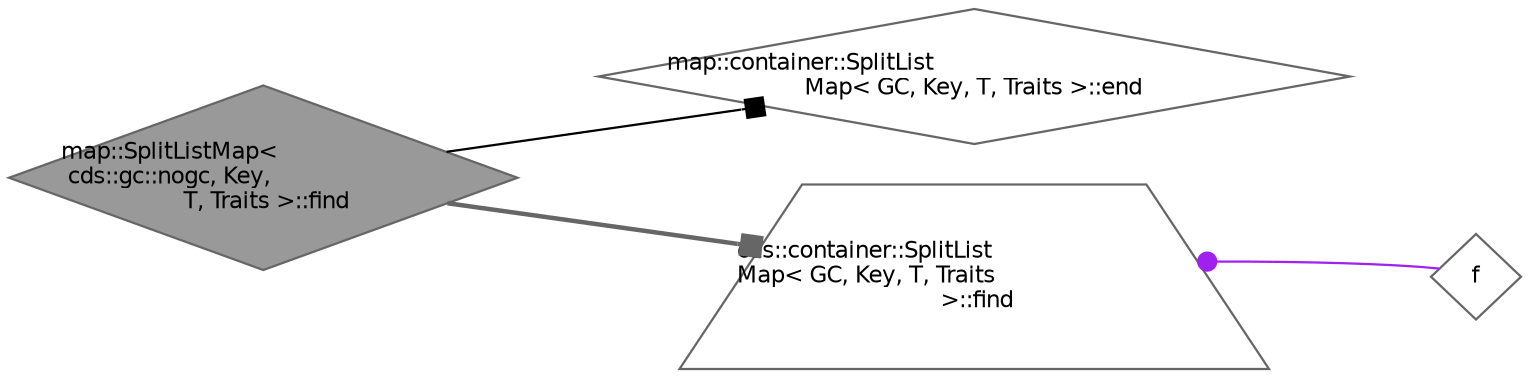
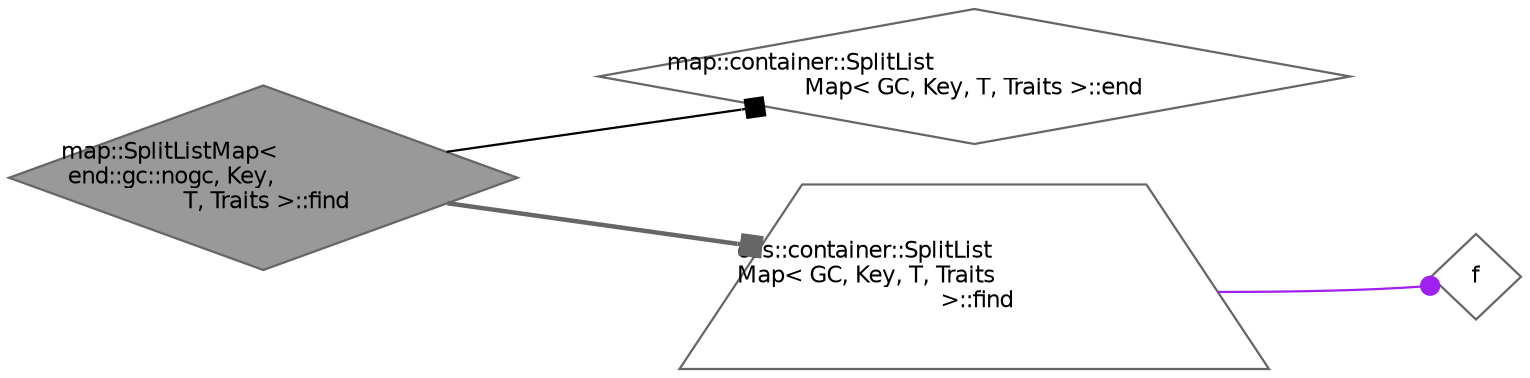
(263, 178) -> (263, 178)
(1328, 263) -> (1319, 291)
